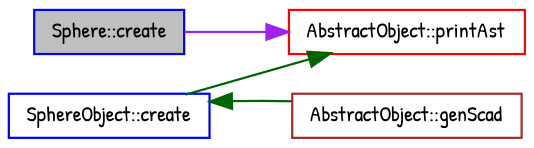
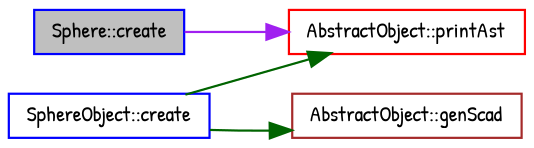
(262, 101) -> (240, 131)
